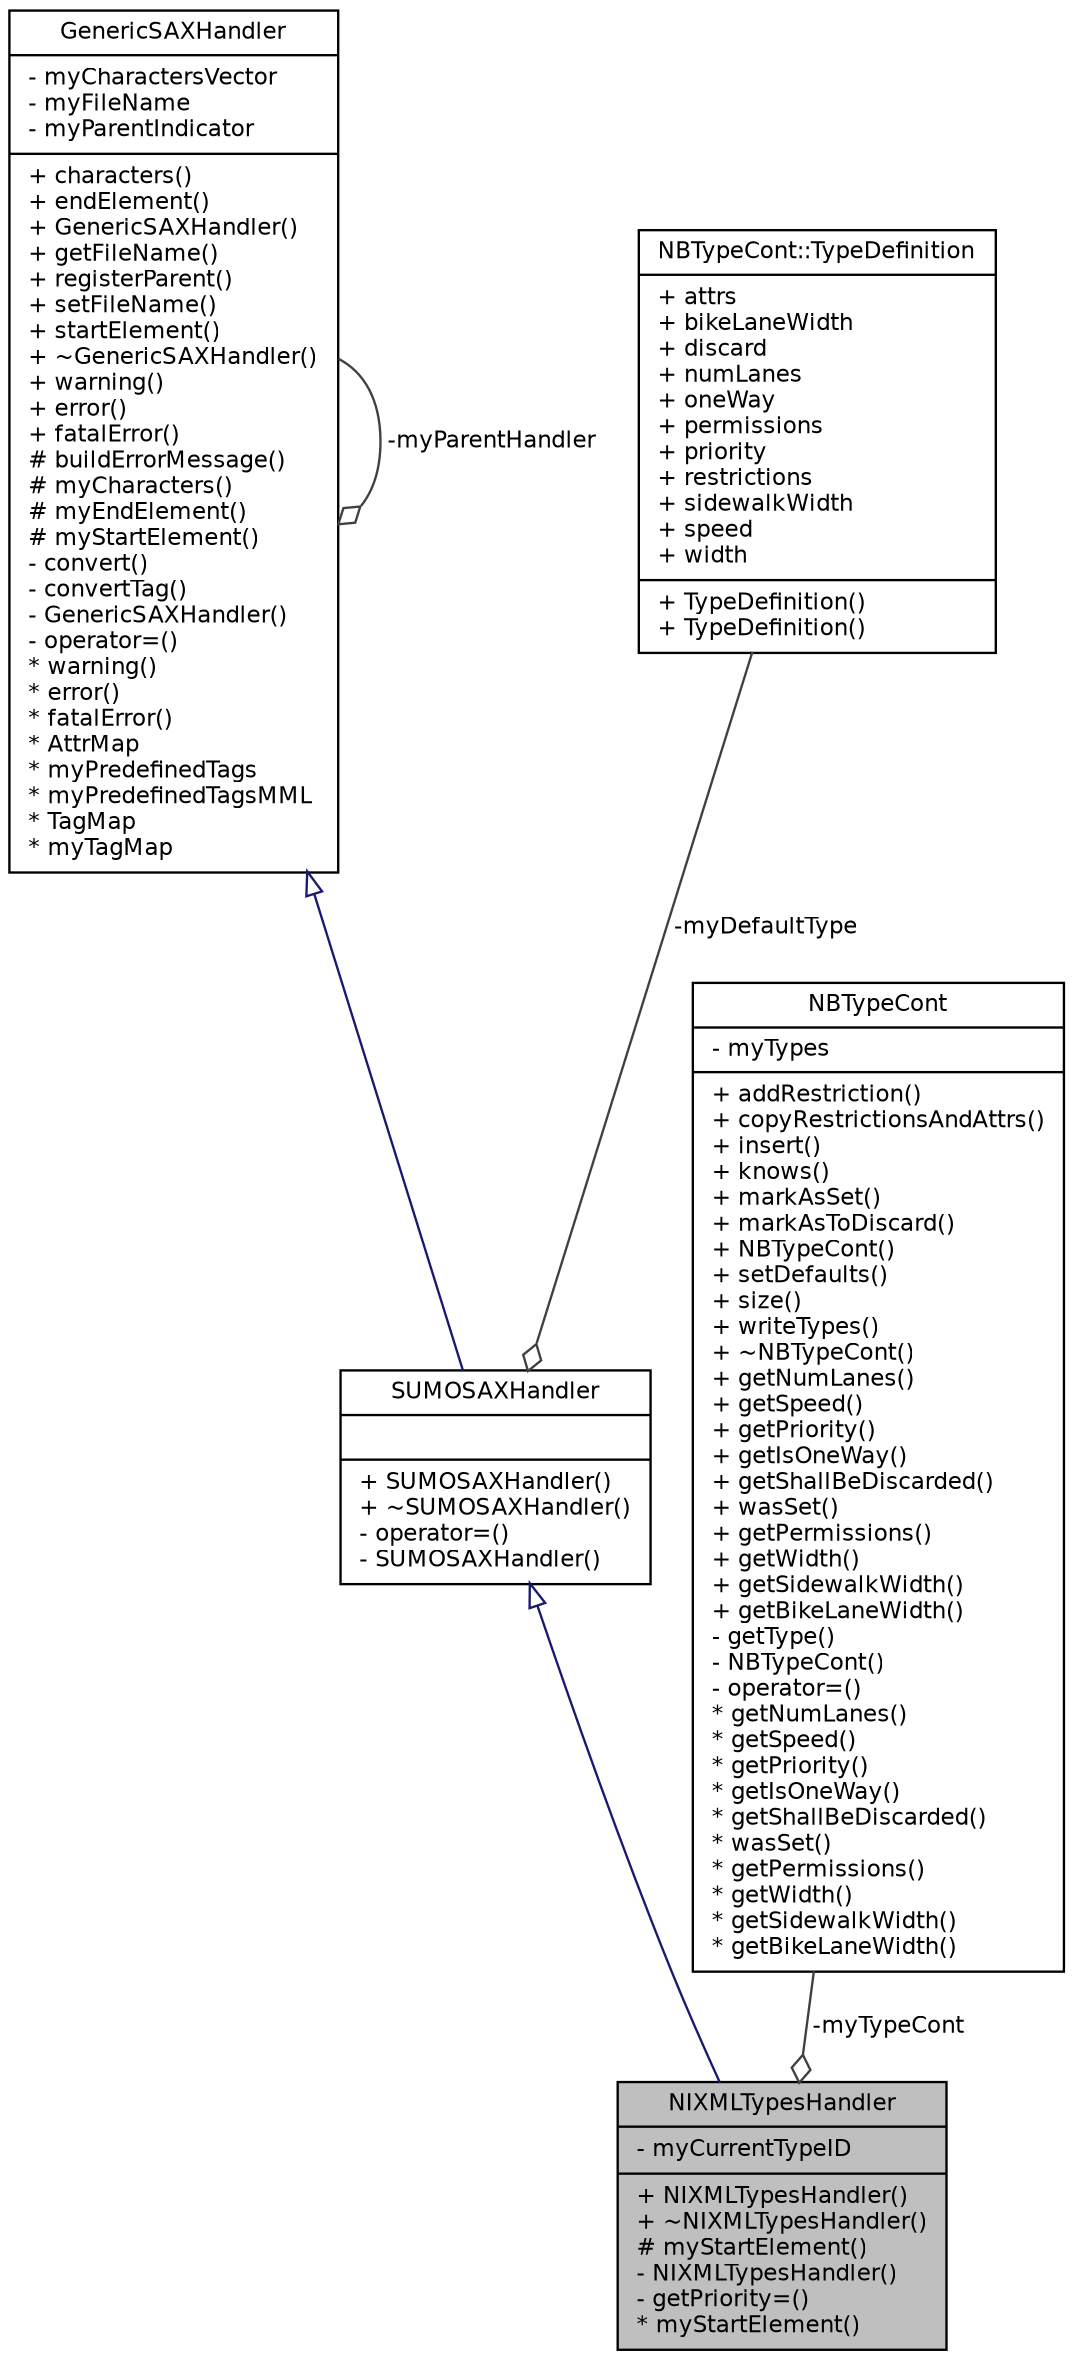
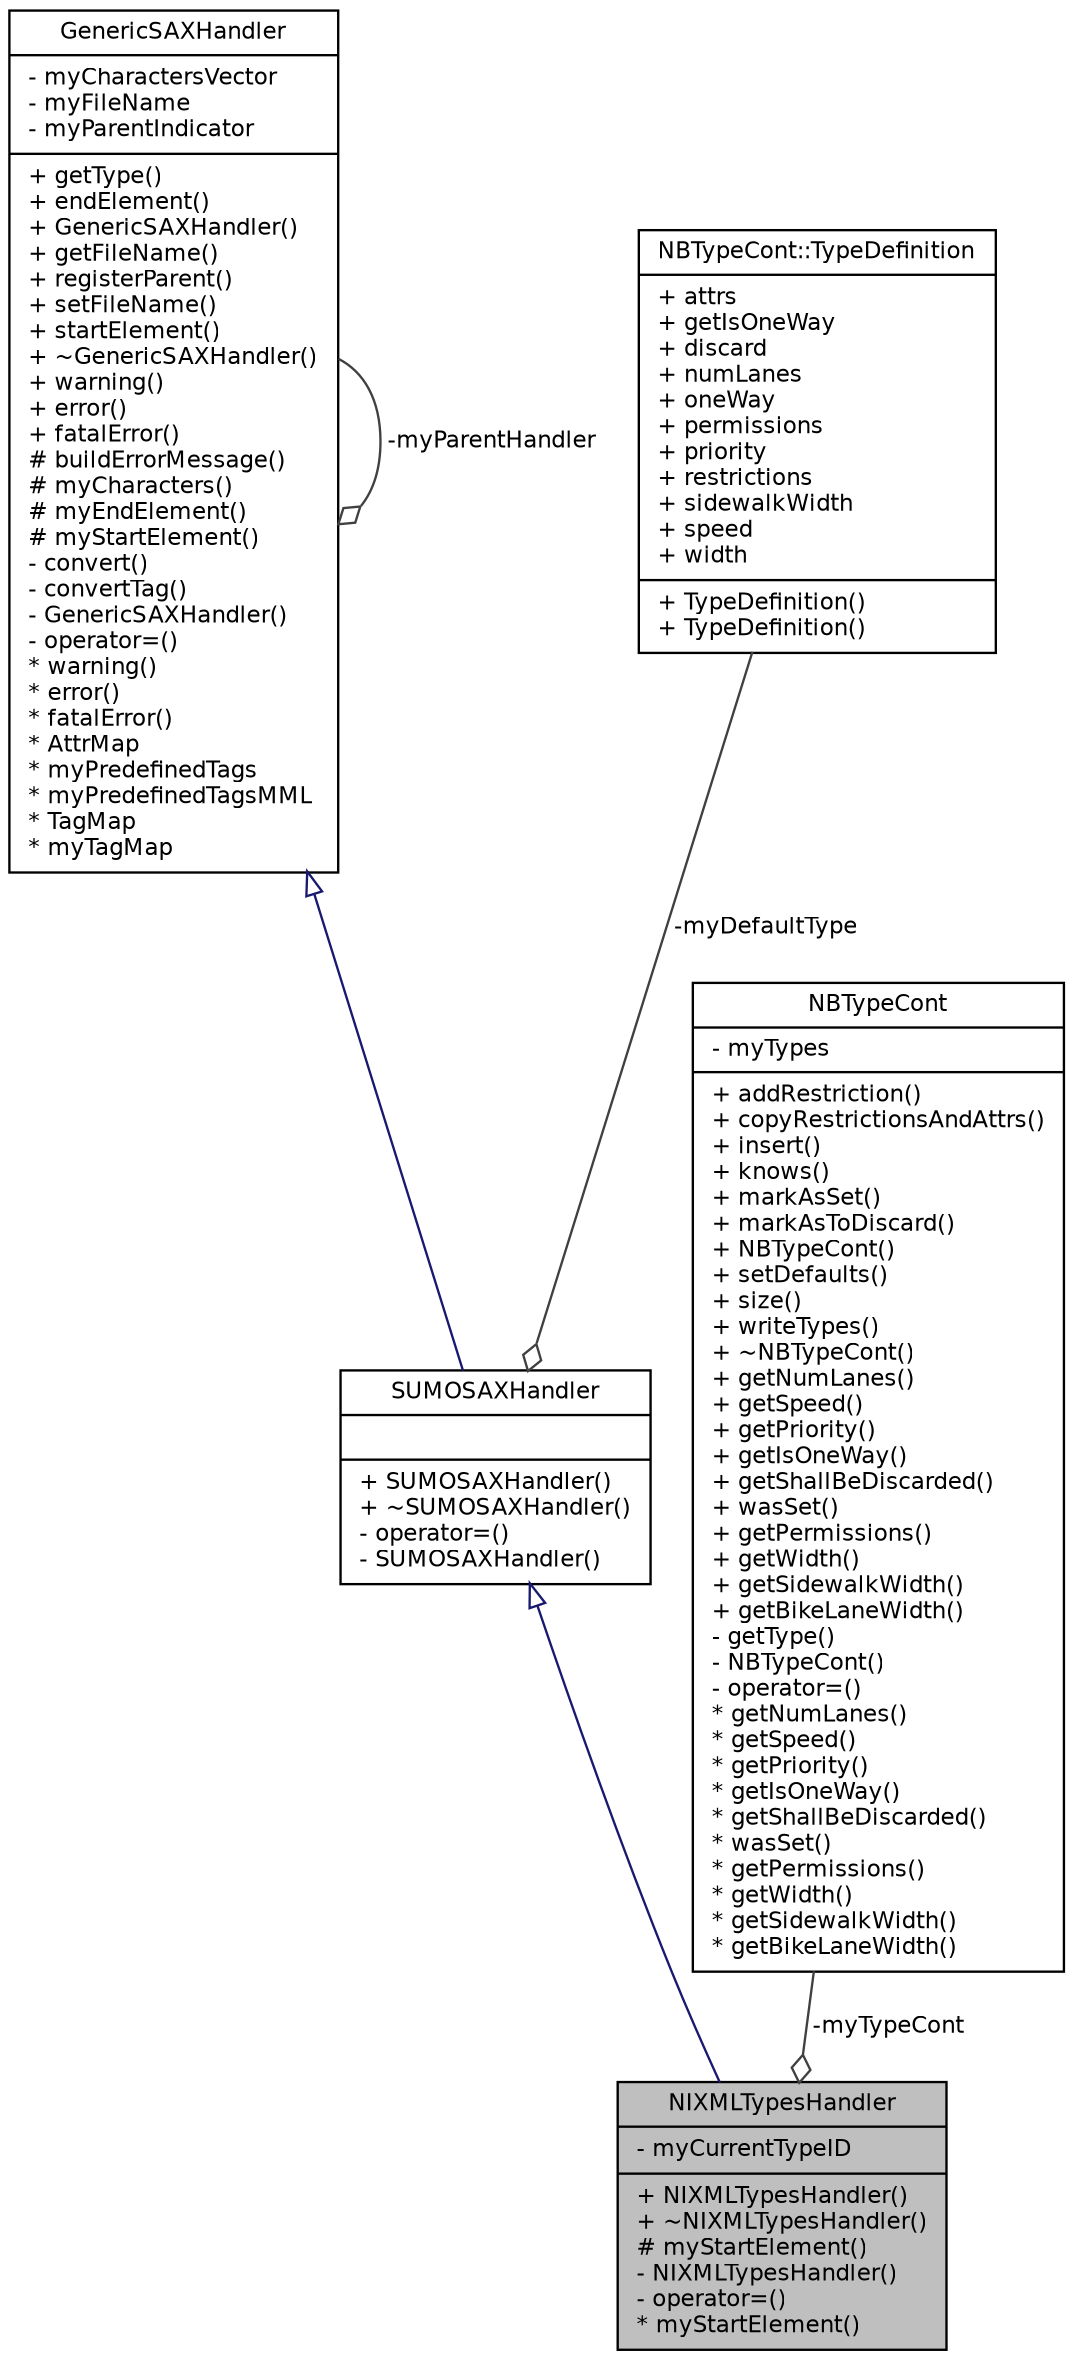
(110, 176) -> (96, 176)
(756, 323) -> (747, 323)
(723, 2299) -> (712, 2299)
